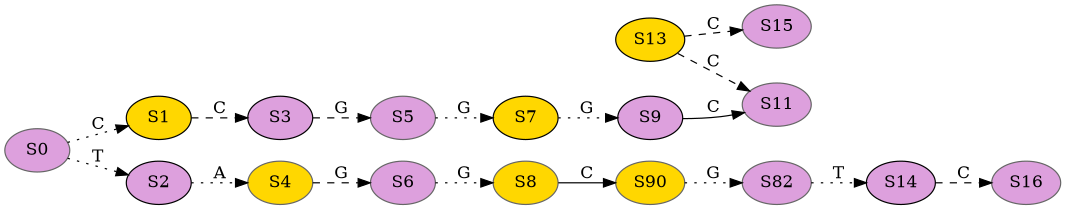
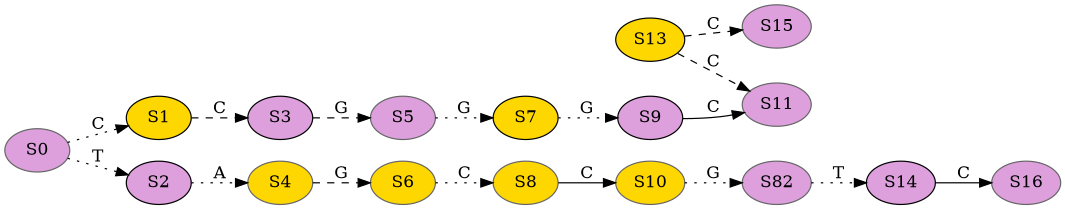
(464, 174) -> (464, 174)
(403, 183) -> (403, 183)
(650, 183) -> (650, 183)
(957, 183) -> (957, 183)
